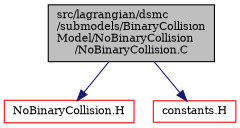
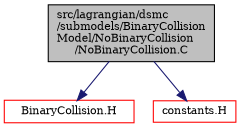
(69, 112) -> (69, 112)
